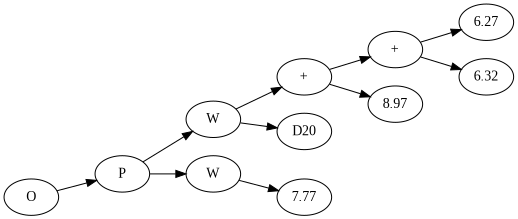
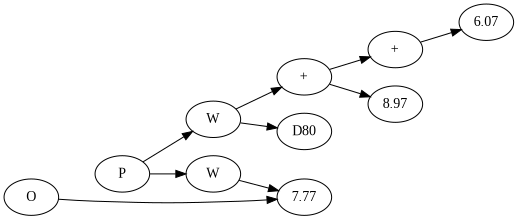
(486, 22) -> (486, 22)
(486, 77) -> none
(304, 131) -> (304, 131)
(72, 187) -> (163, 203)
